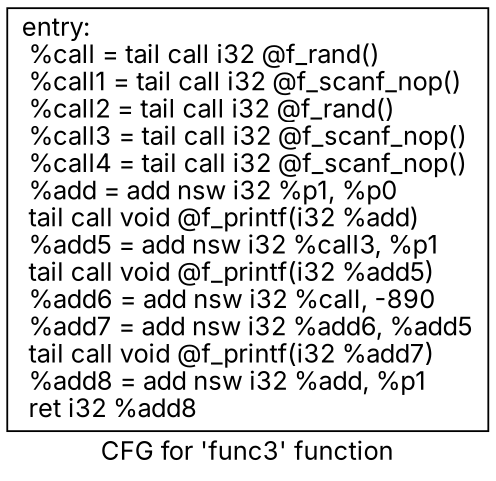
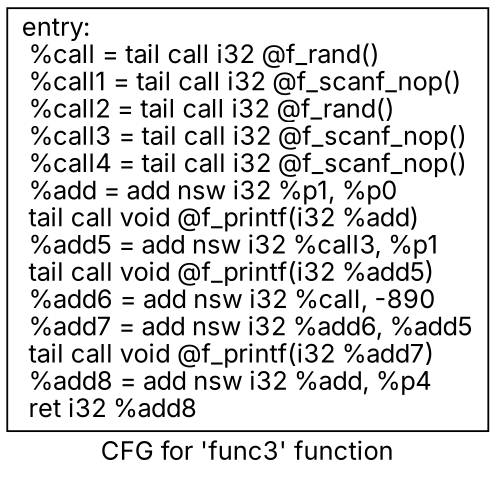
(224, 382) -> (227, 382)
